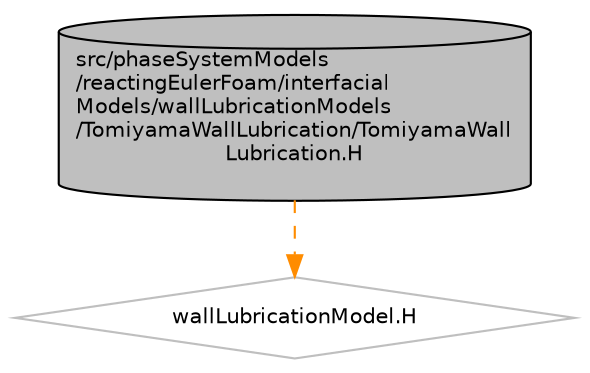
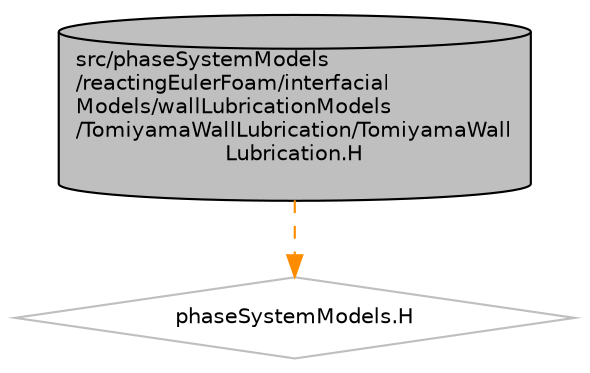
(295, 318) -> (295, 318)
